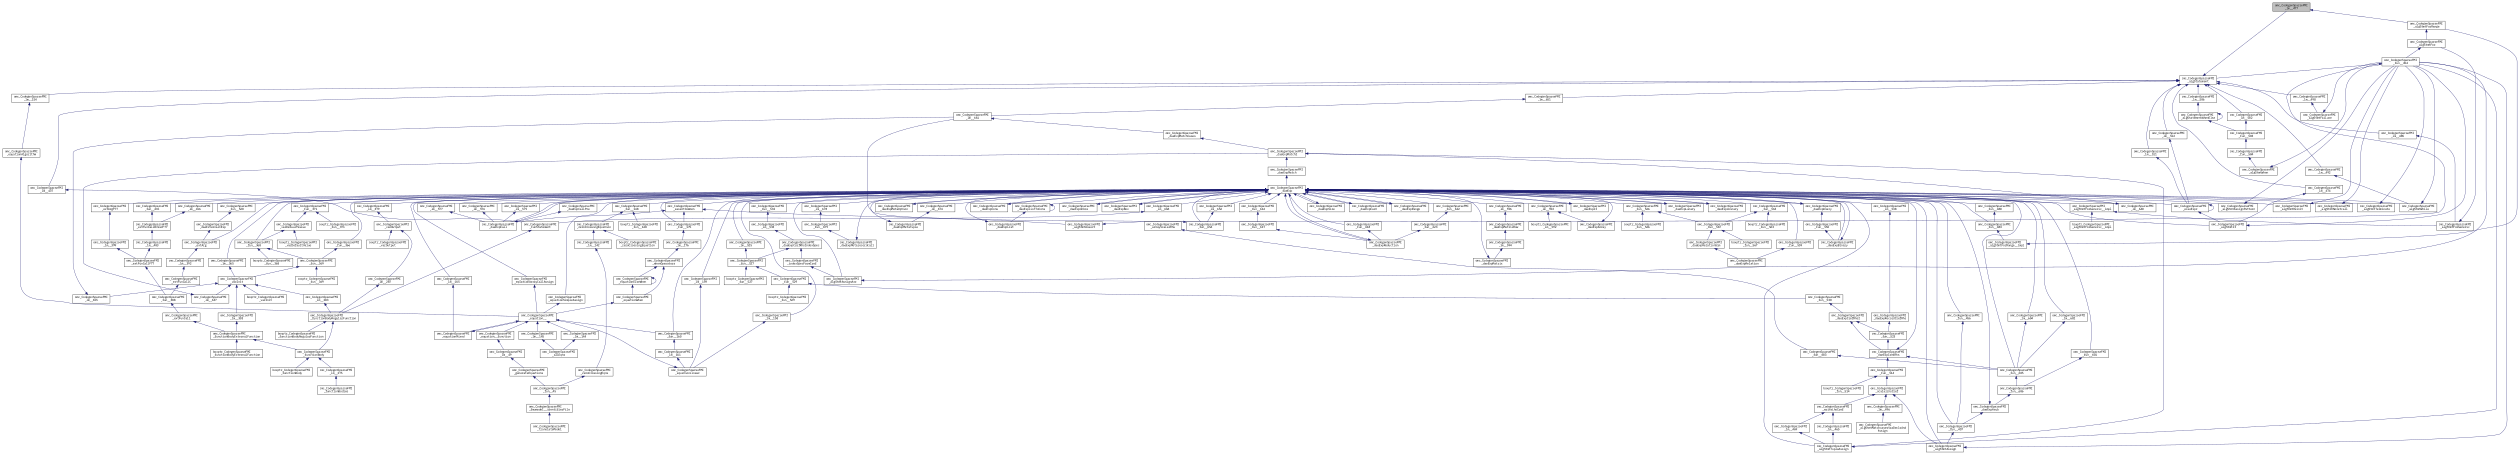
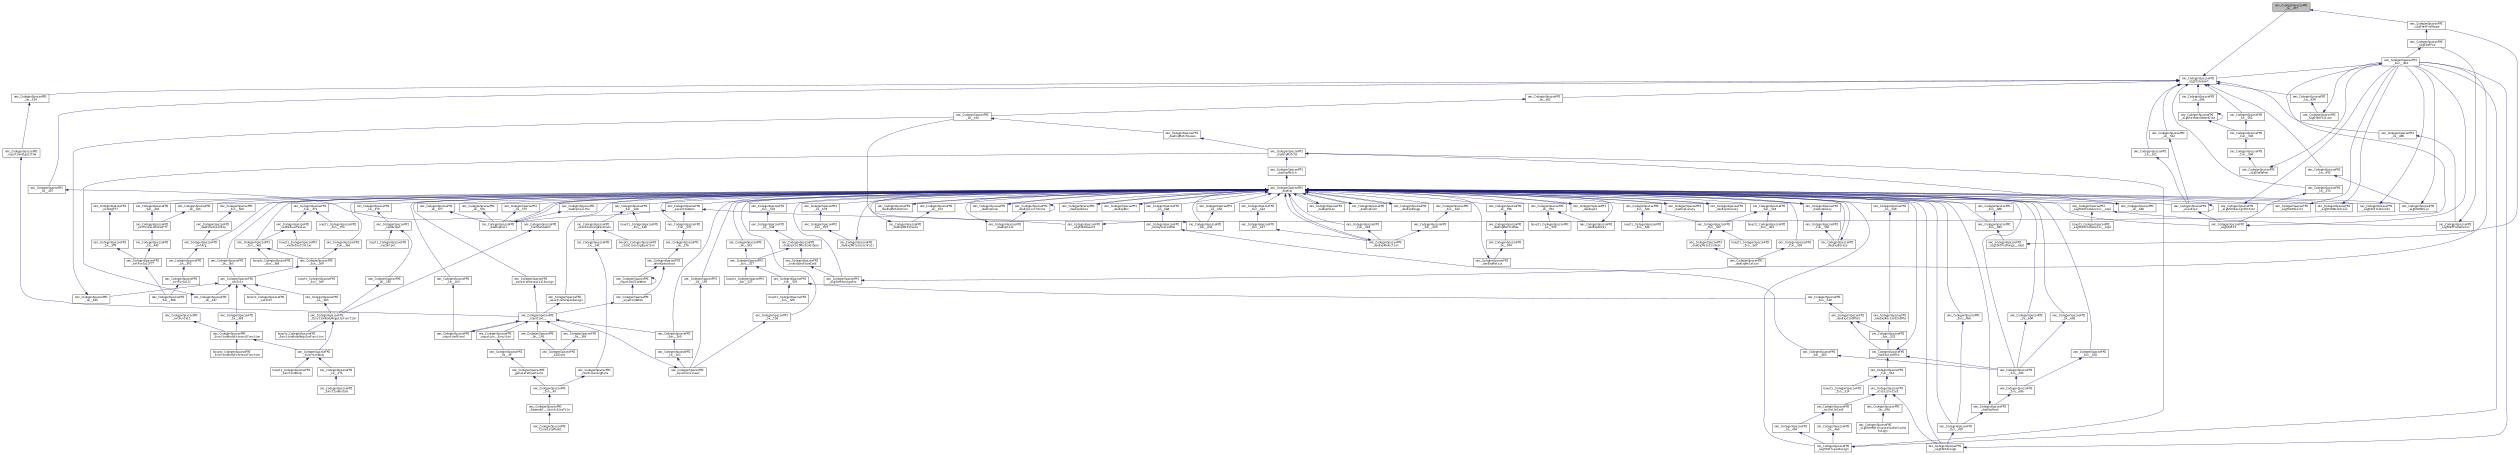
(850, 218) -> (1163, 218)
(176, 309) -> none
